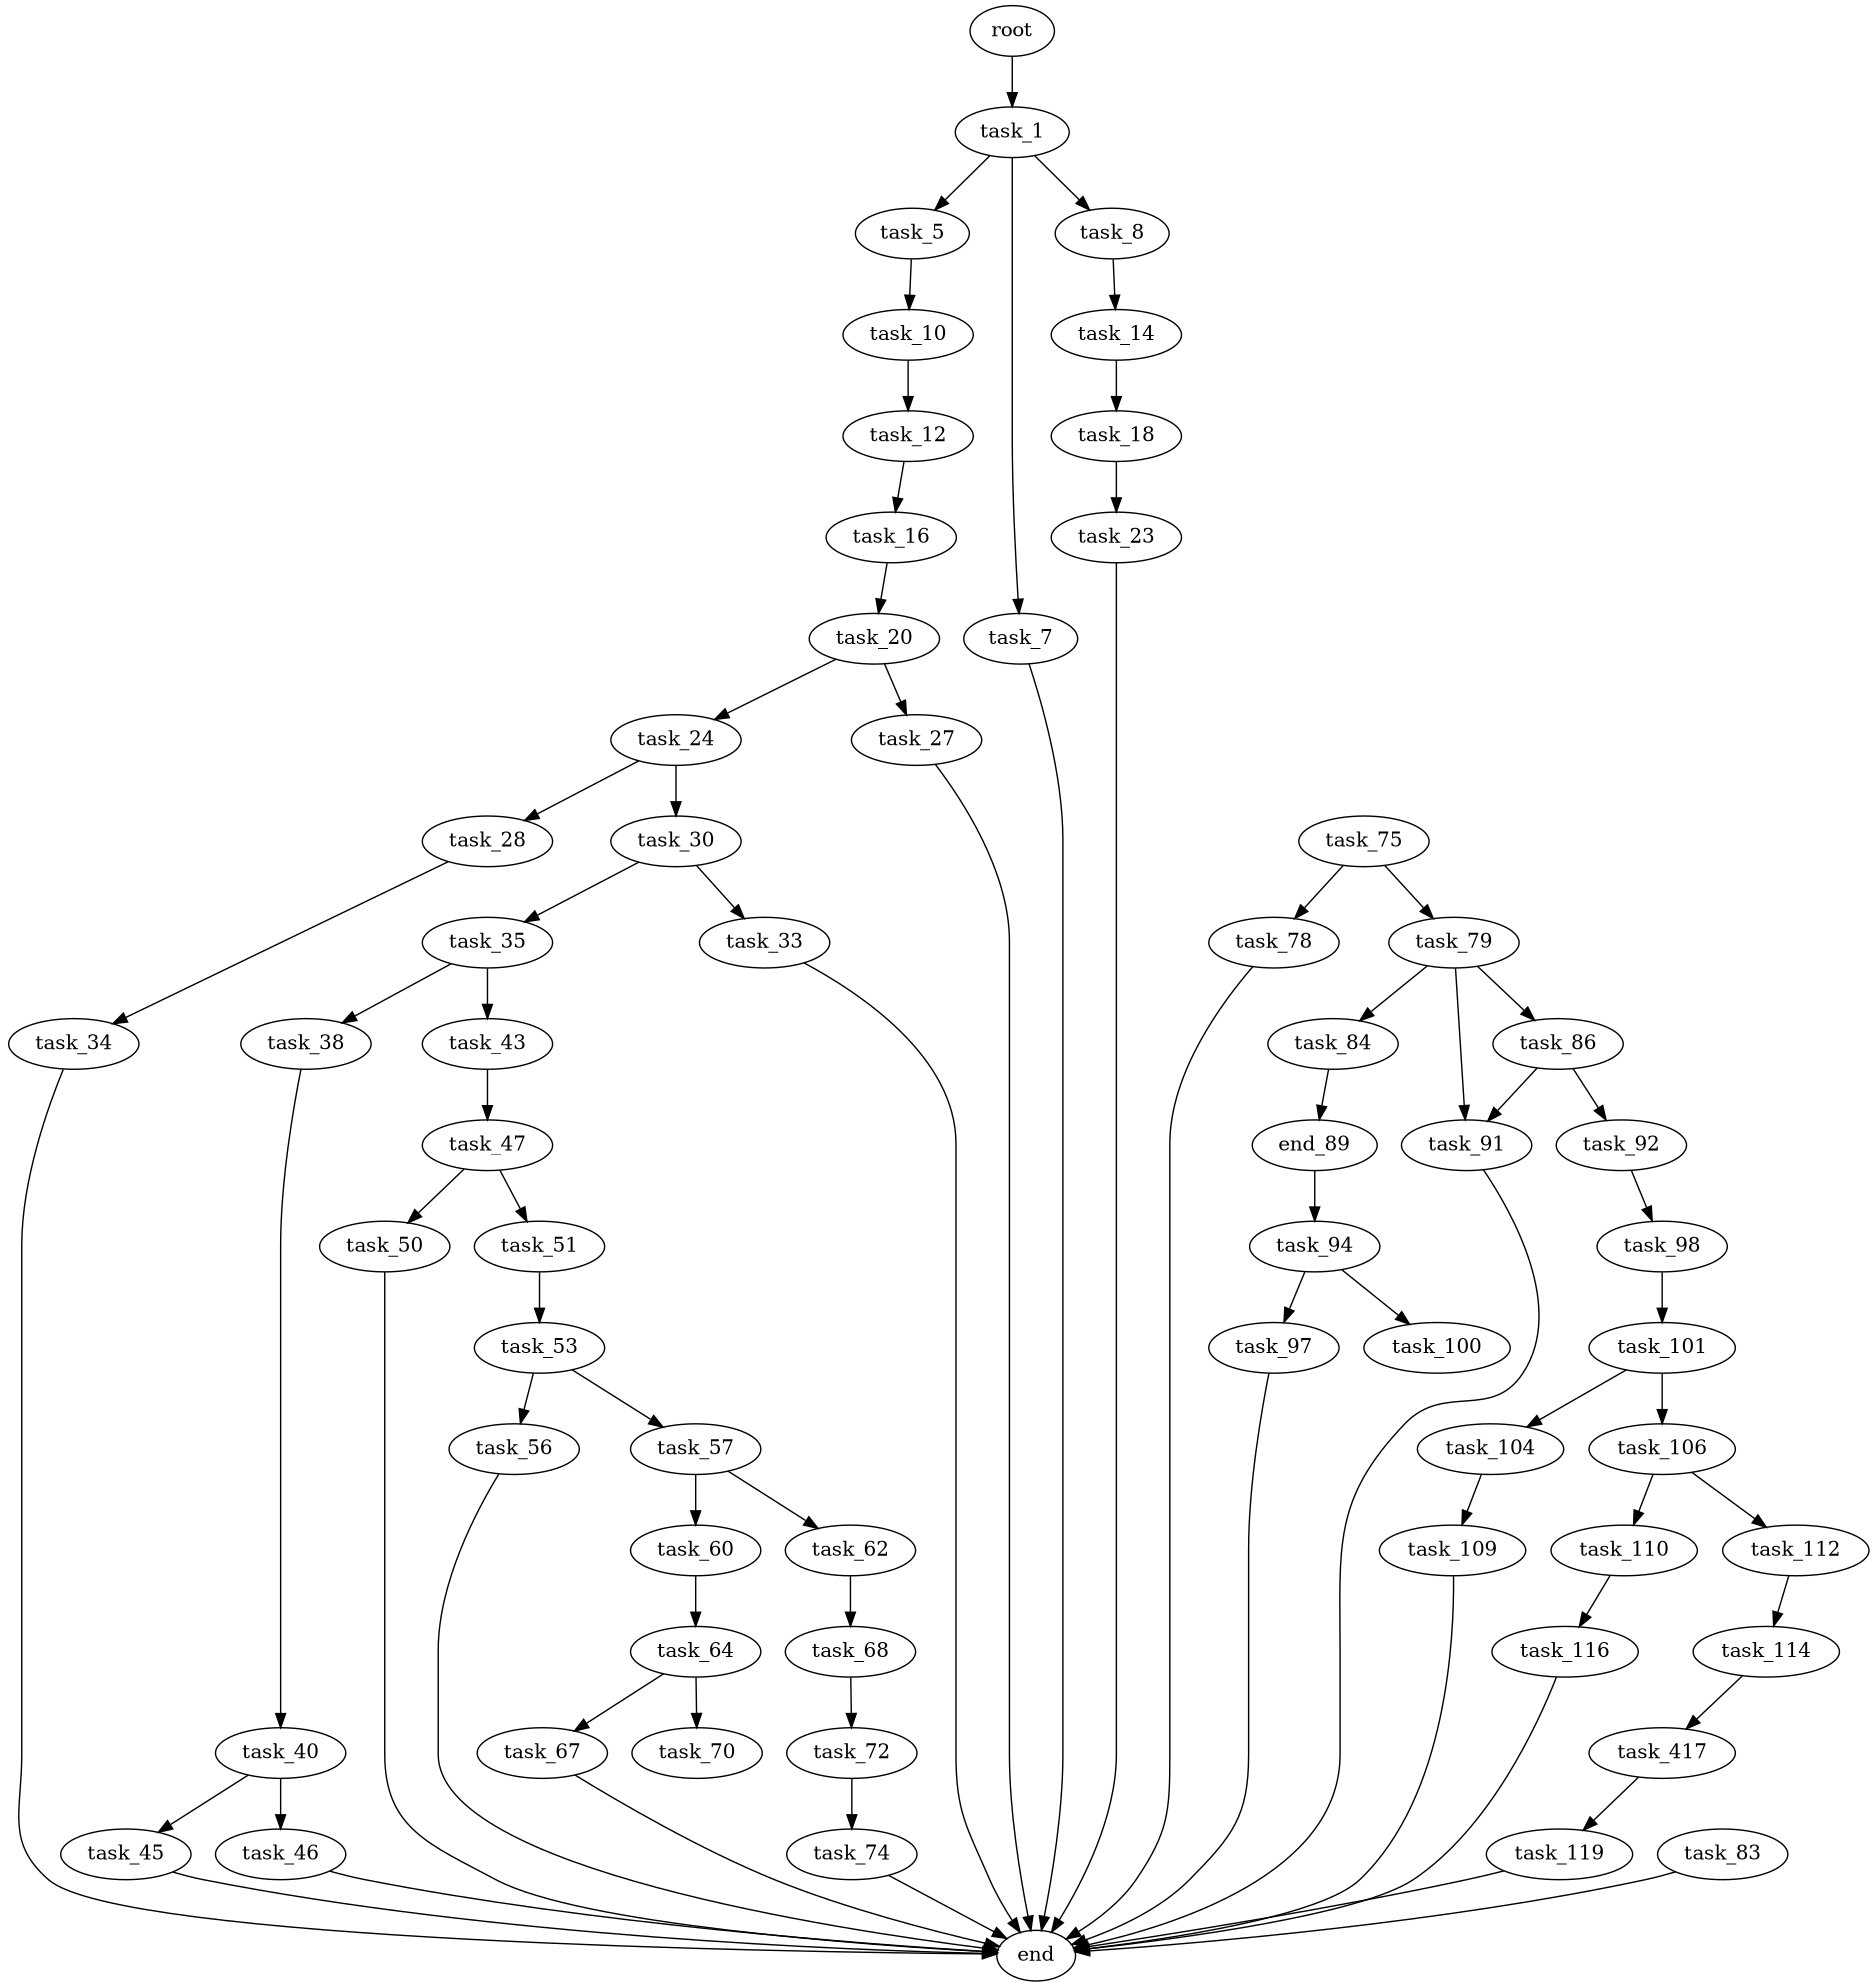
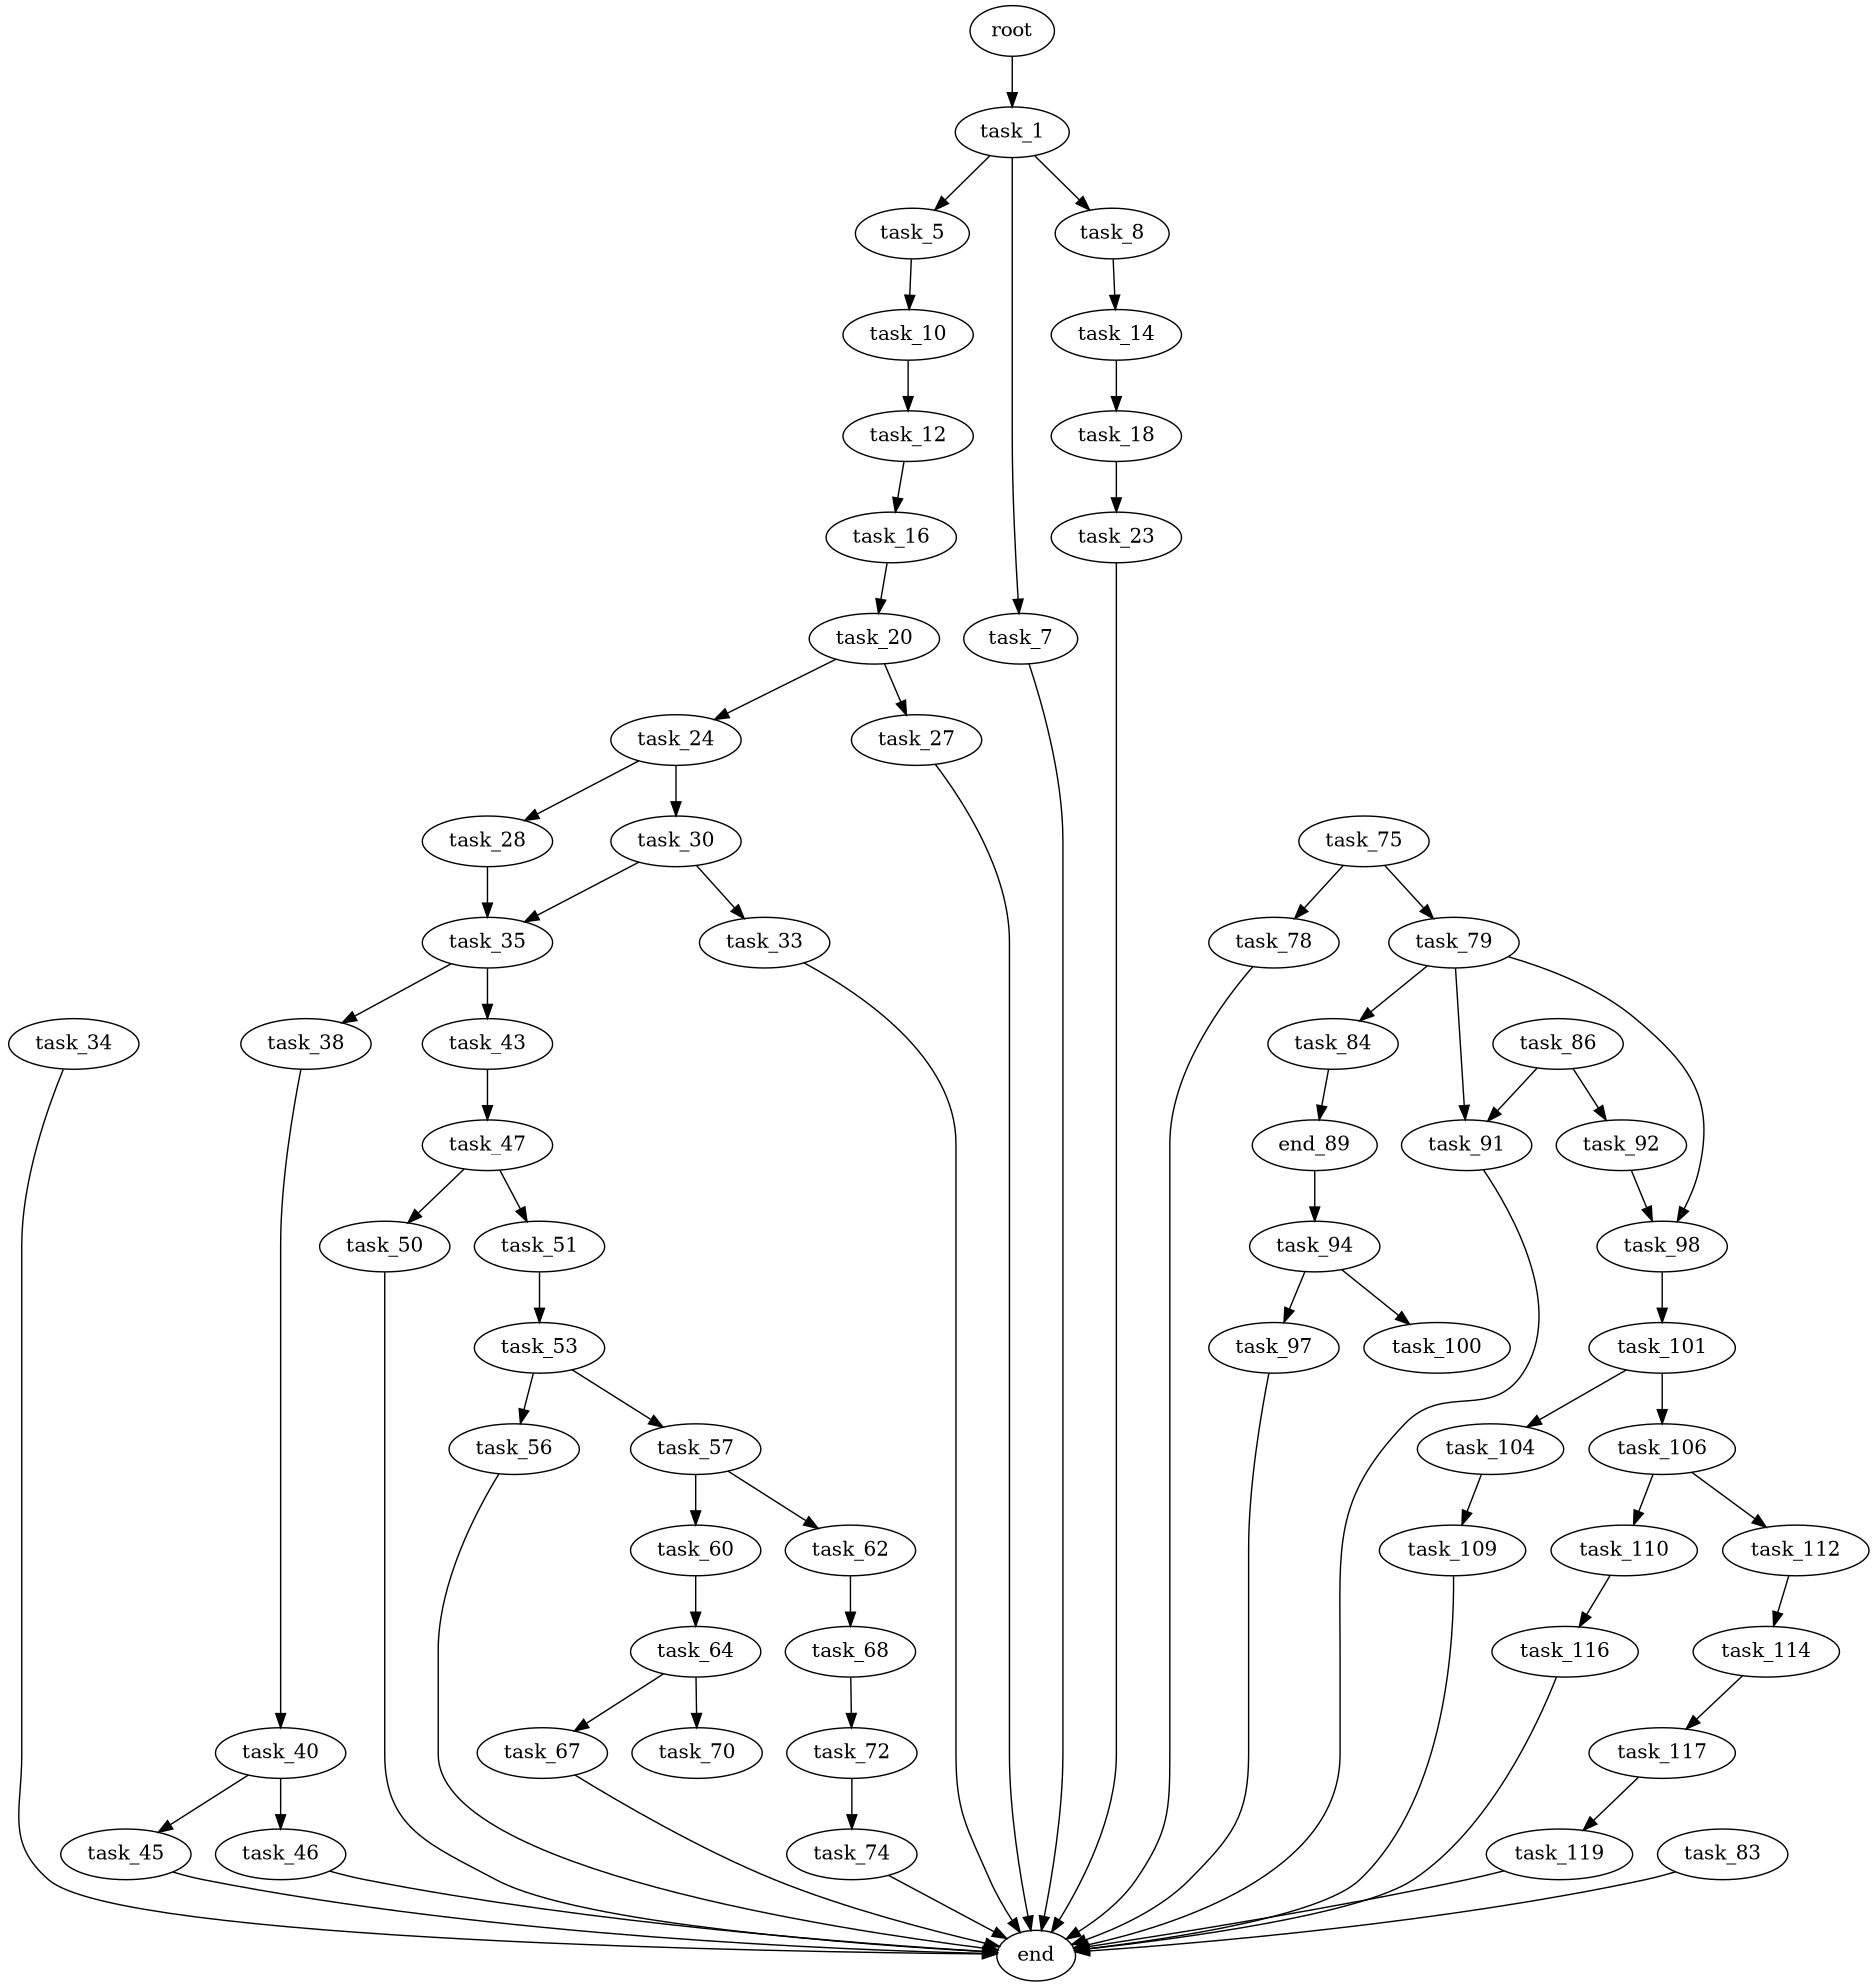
(287, 940) -> (487, 885)
(1501, 988) -> (1663, 1044)
(1662, 1753) -> (1662, 1753)
